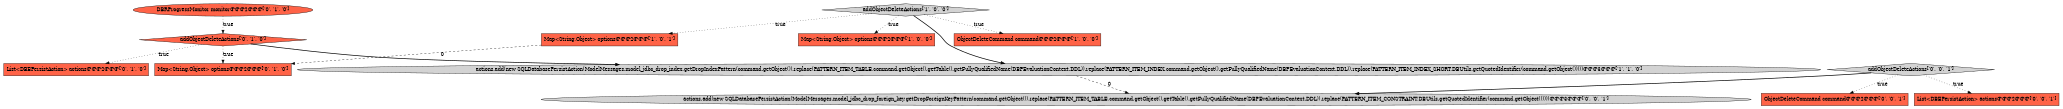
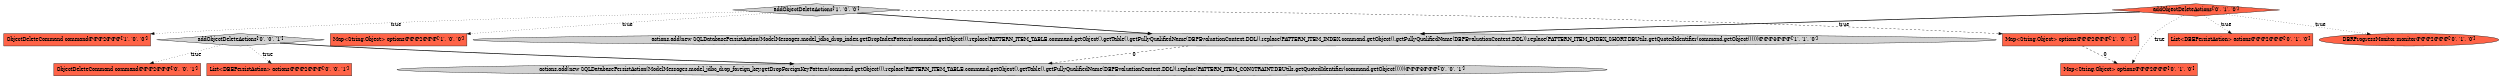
(223, 23) -> (2295, 24)
(772, 23) -> (1448, 16)
